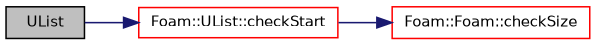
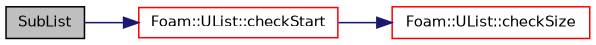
(45, 23) -> (45, 23)
(491, 23) -> (491, 23)
